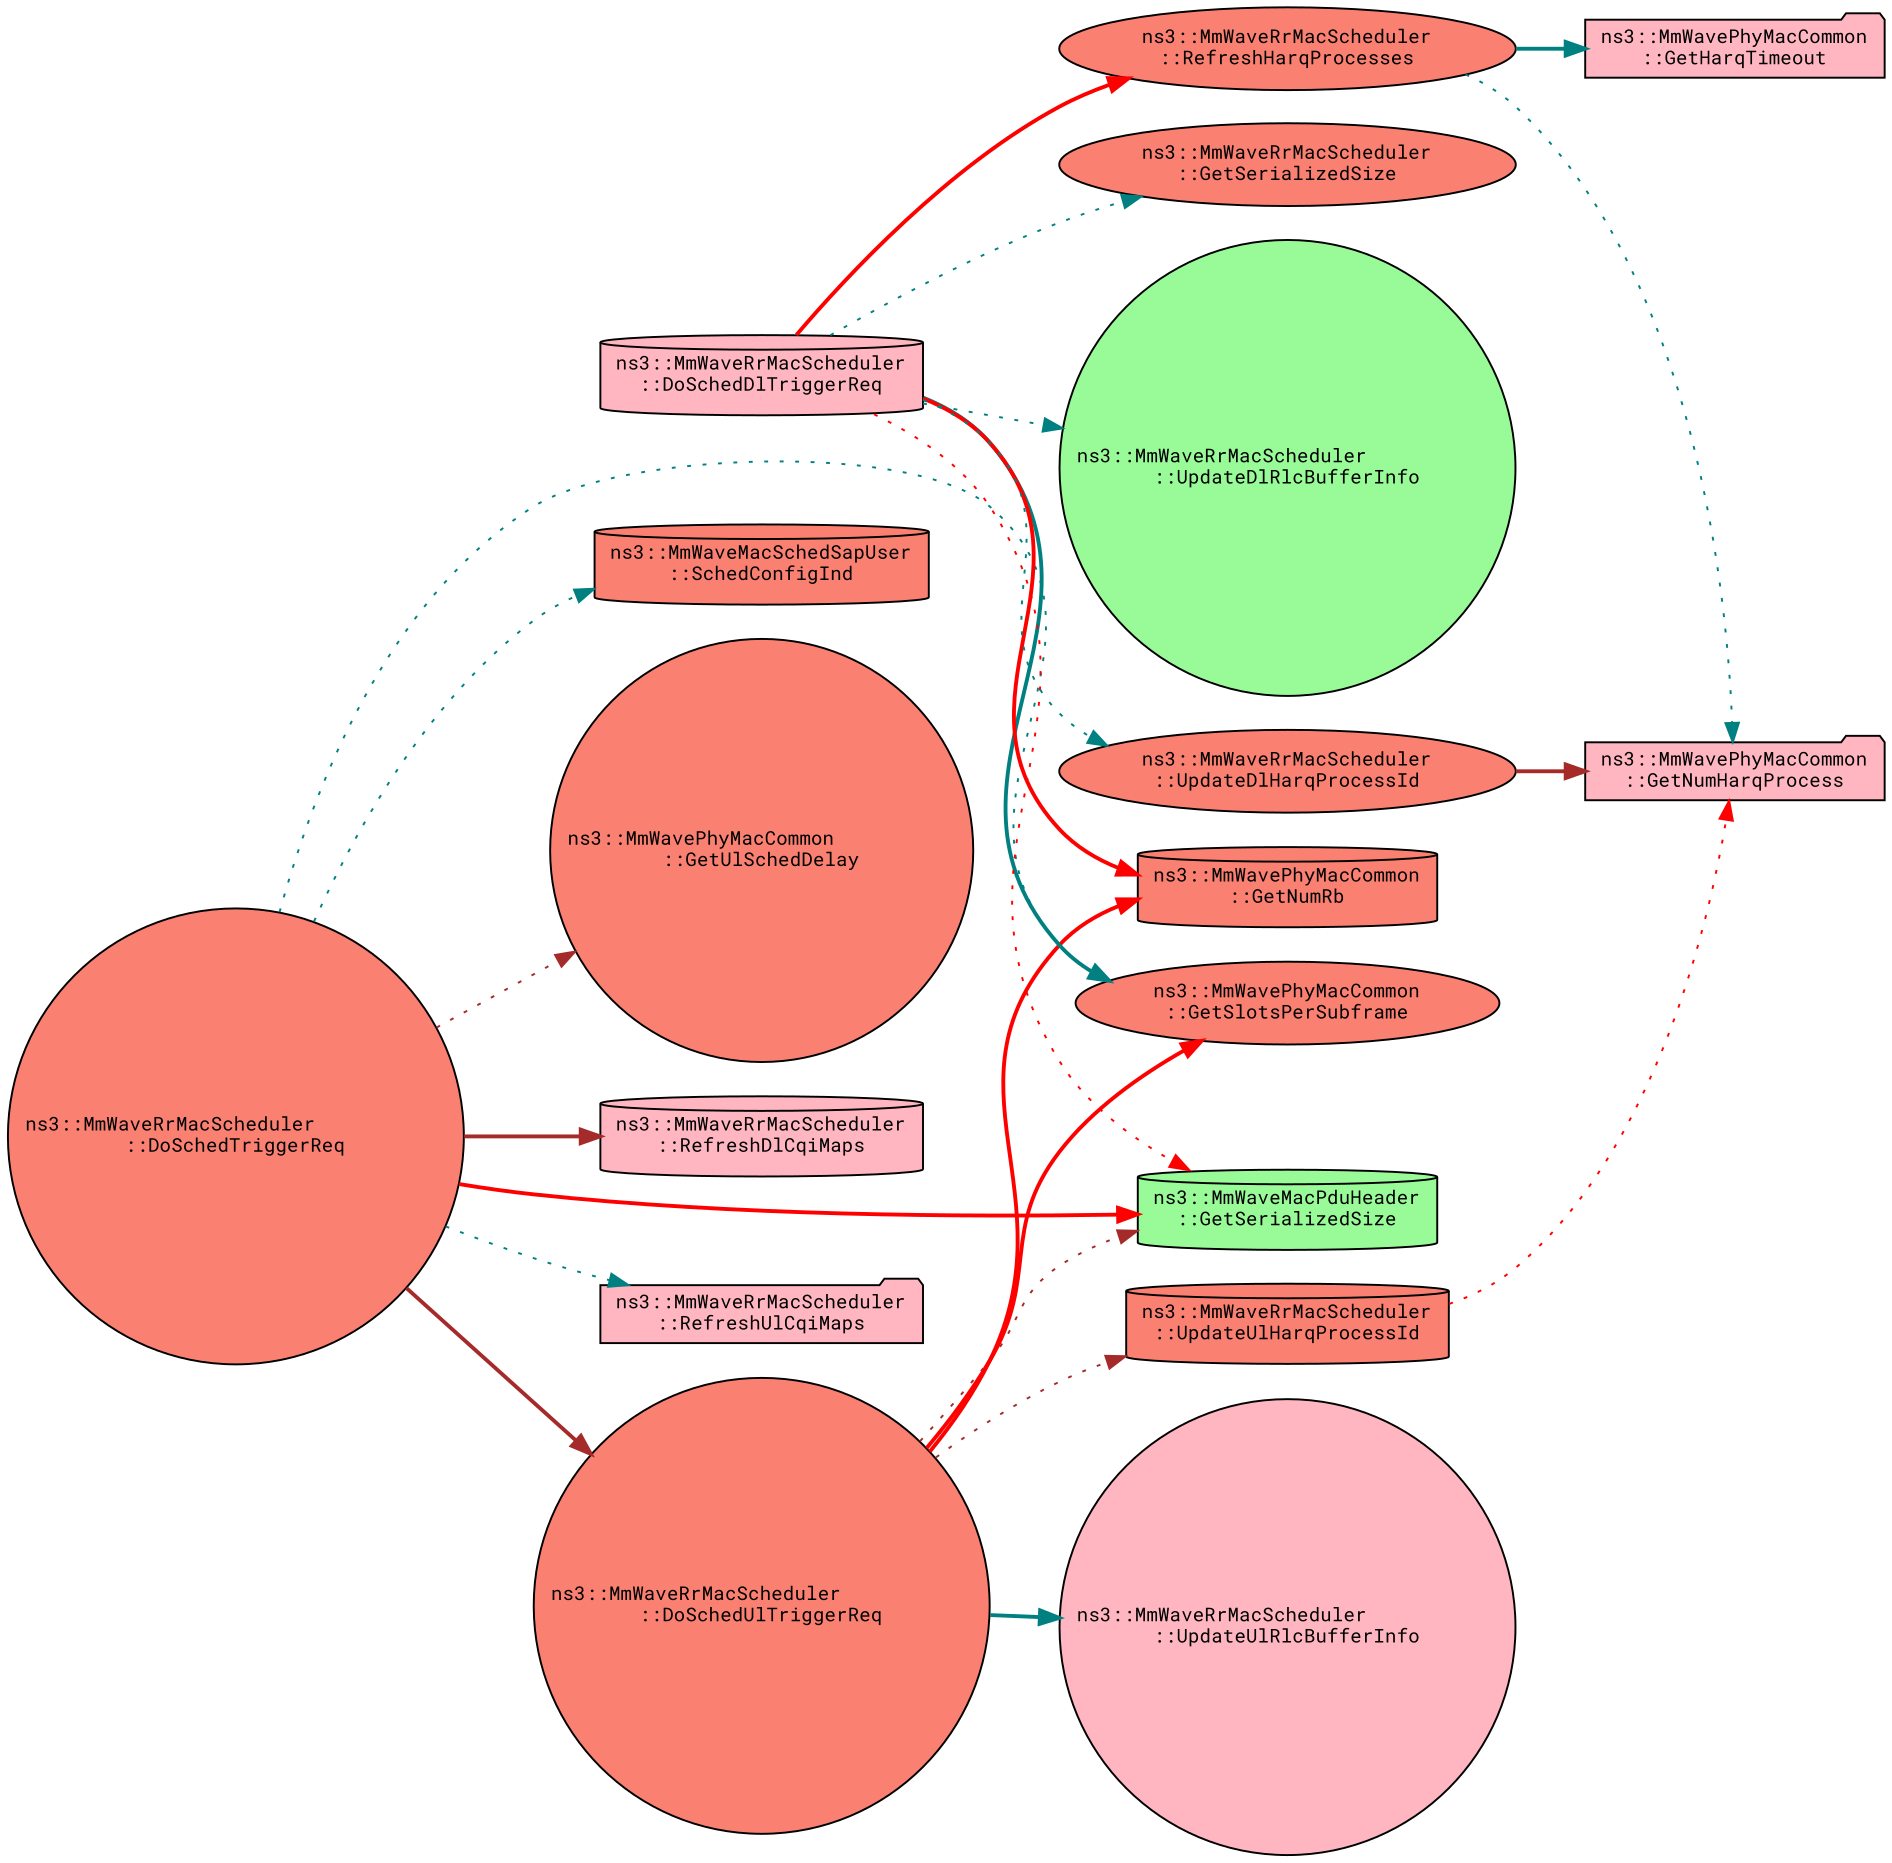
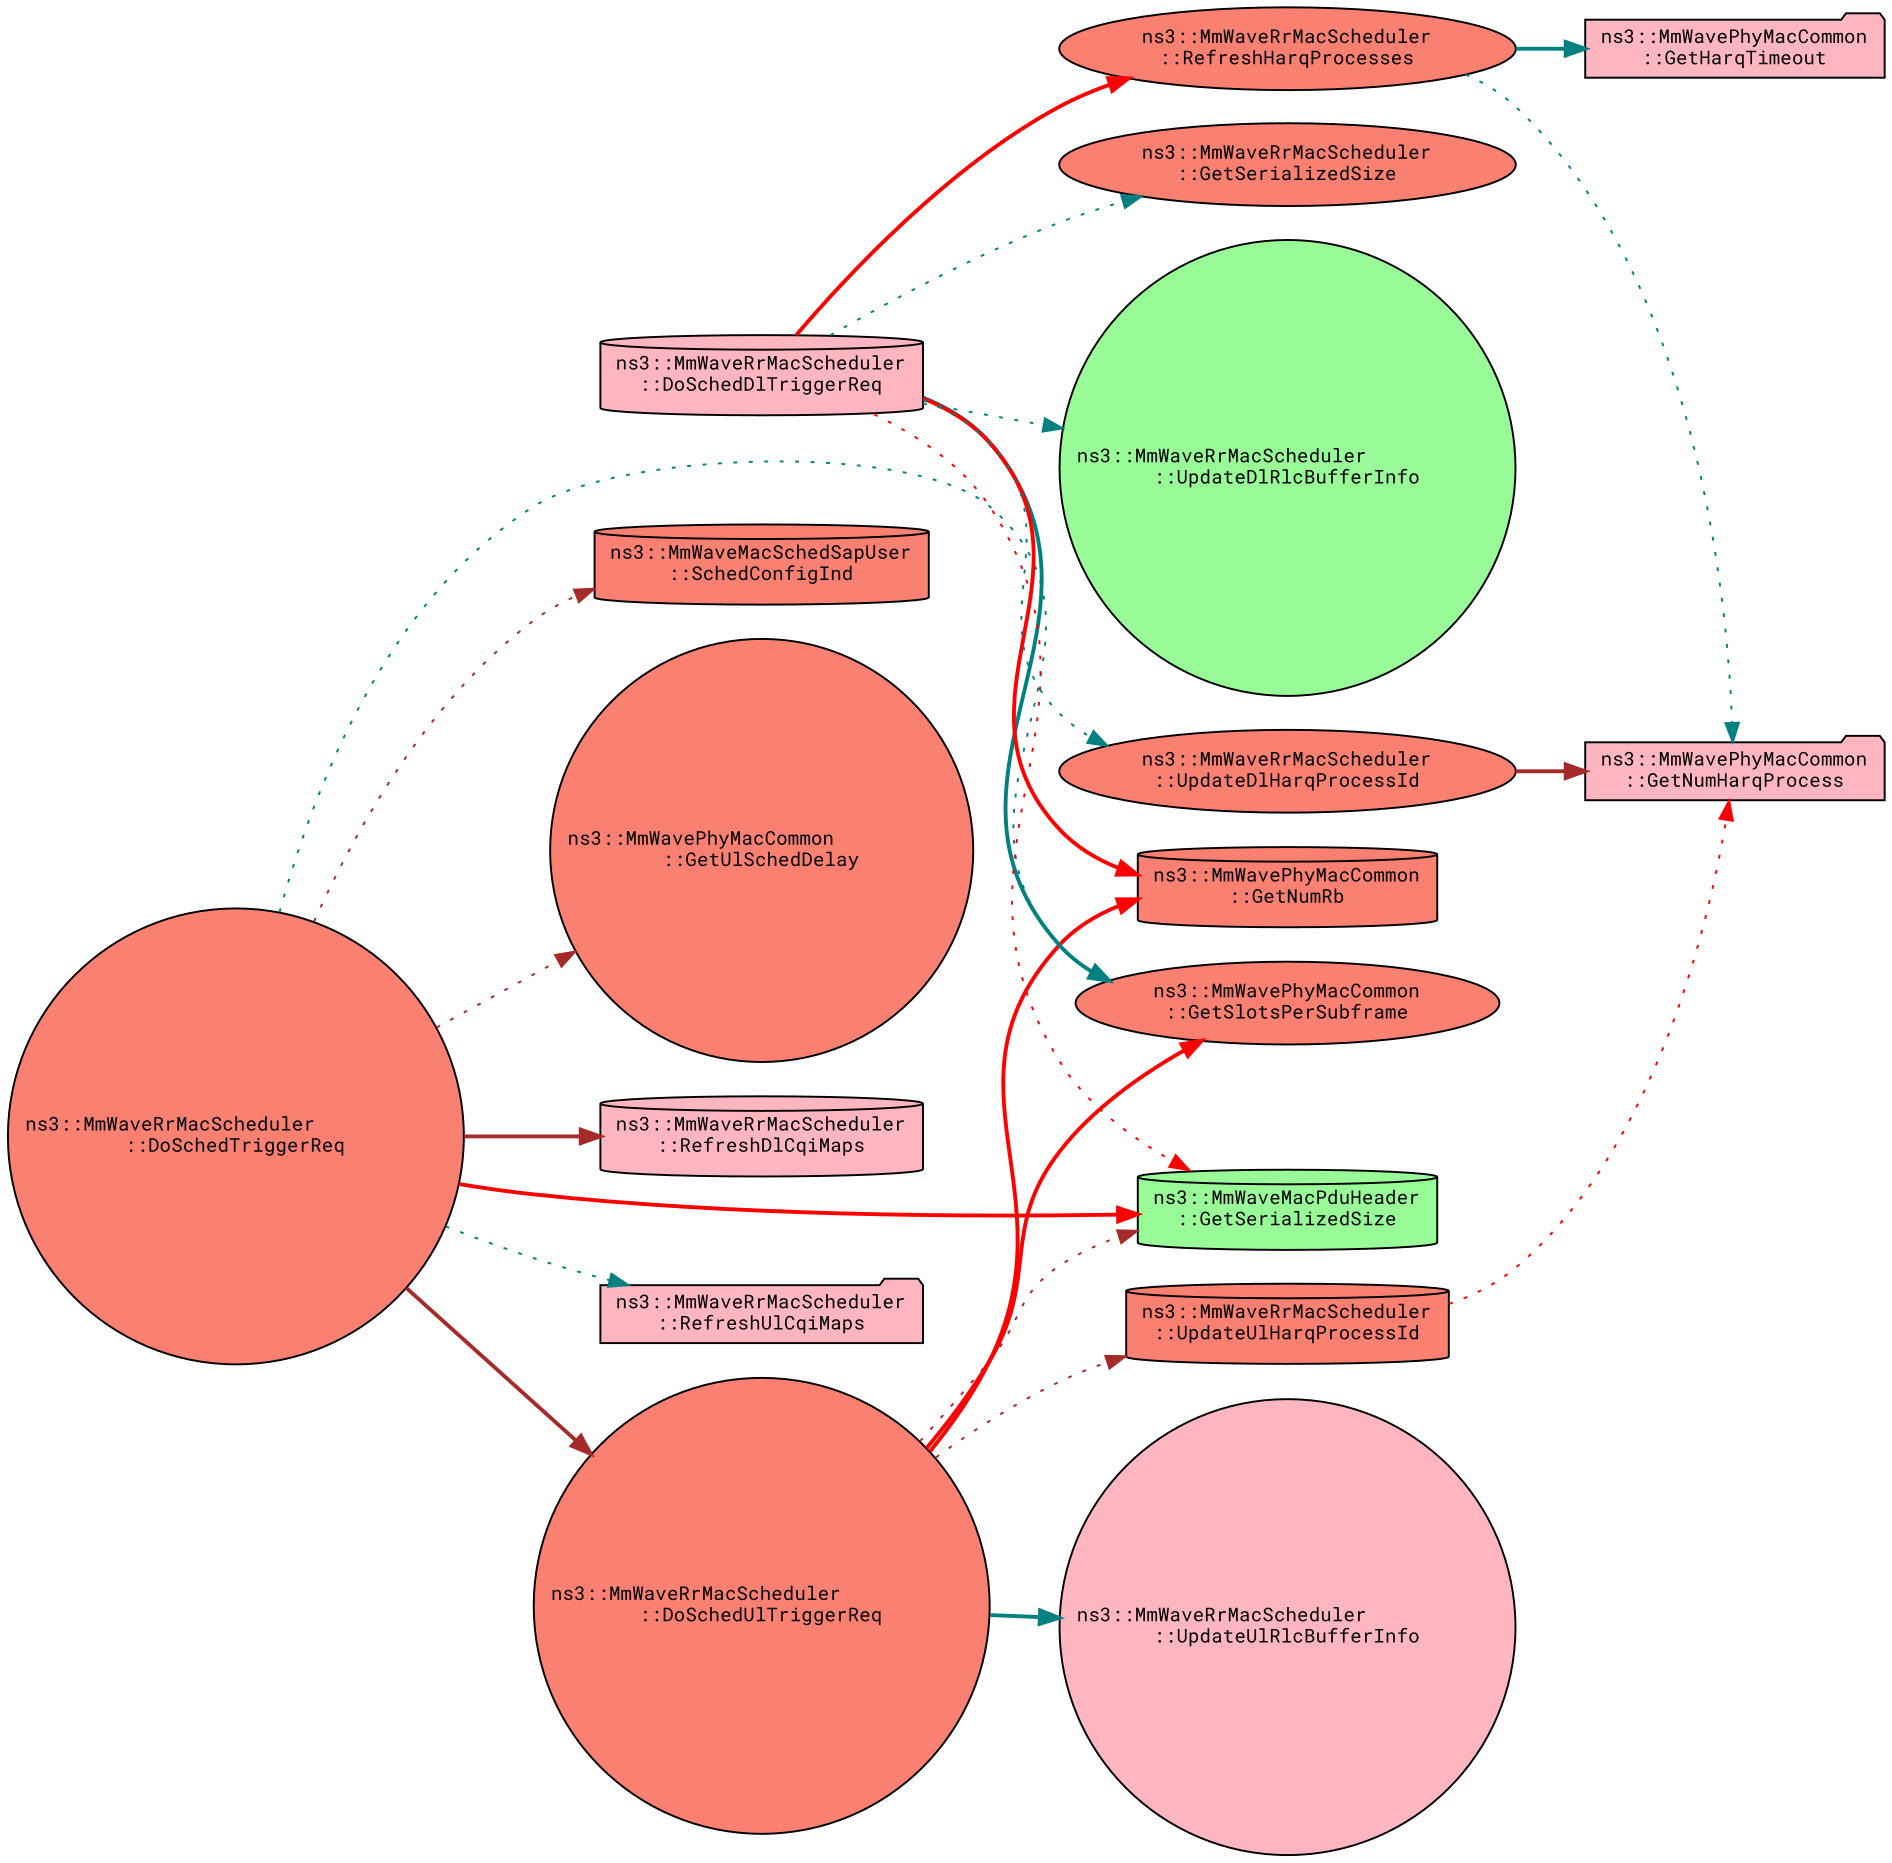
(420, 738) -> (420, 738)
